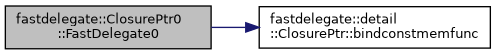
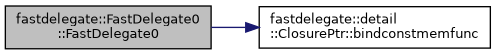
(108, 27) -> (108, 27)
